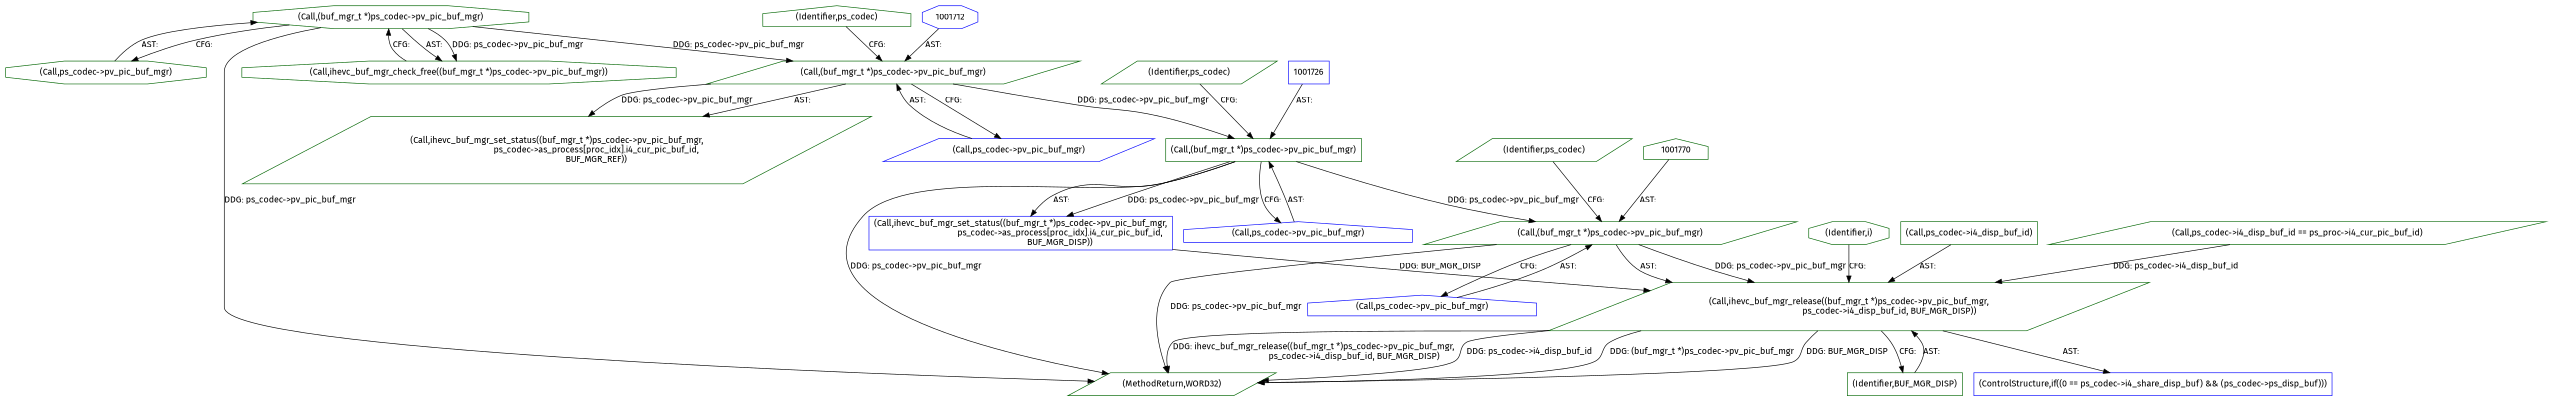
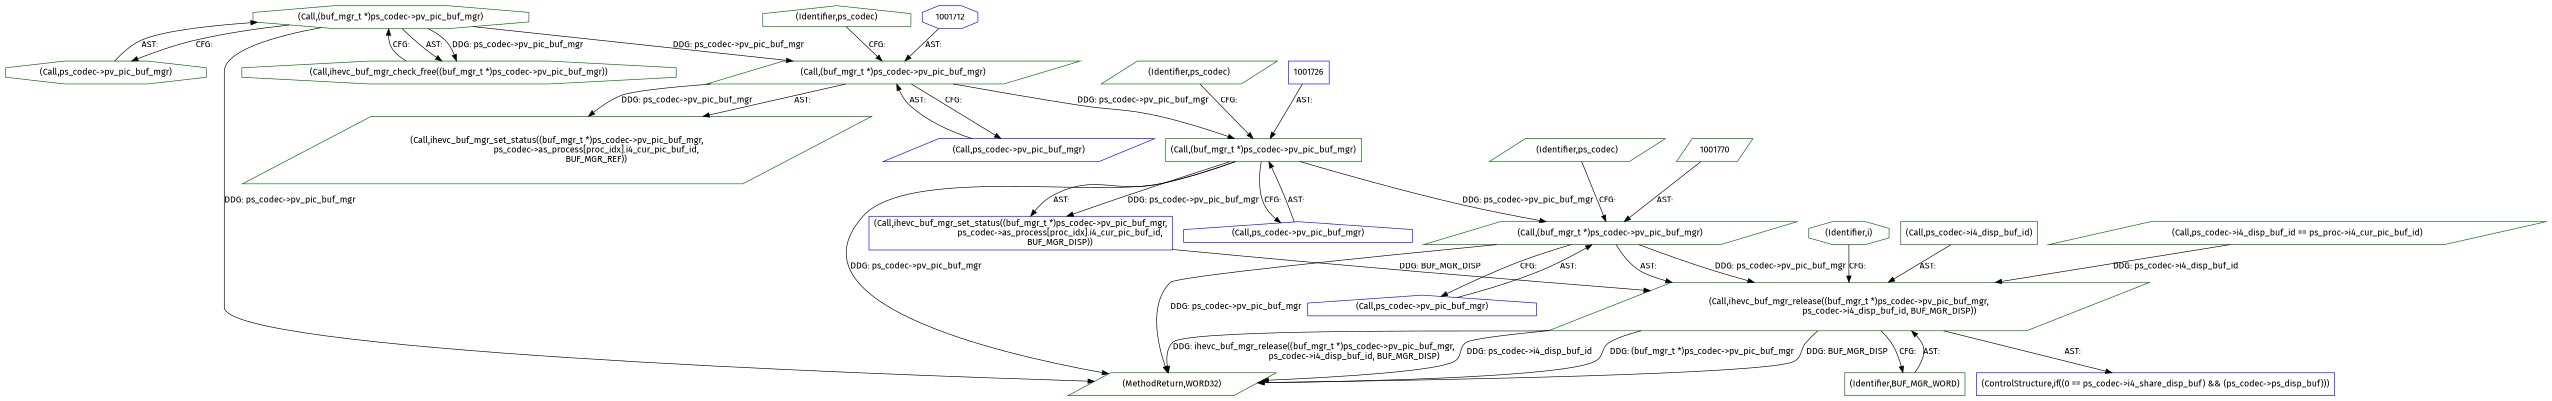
(1676, 150) -> (1715, 150)
(1905, 384) -> (1905, 384)
